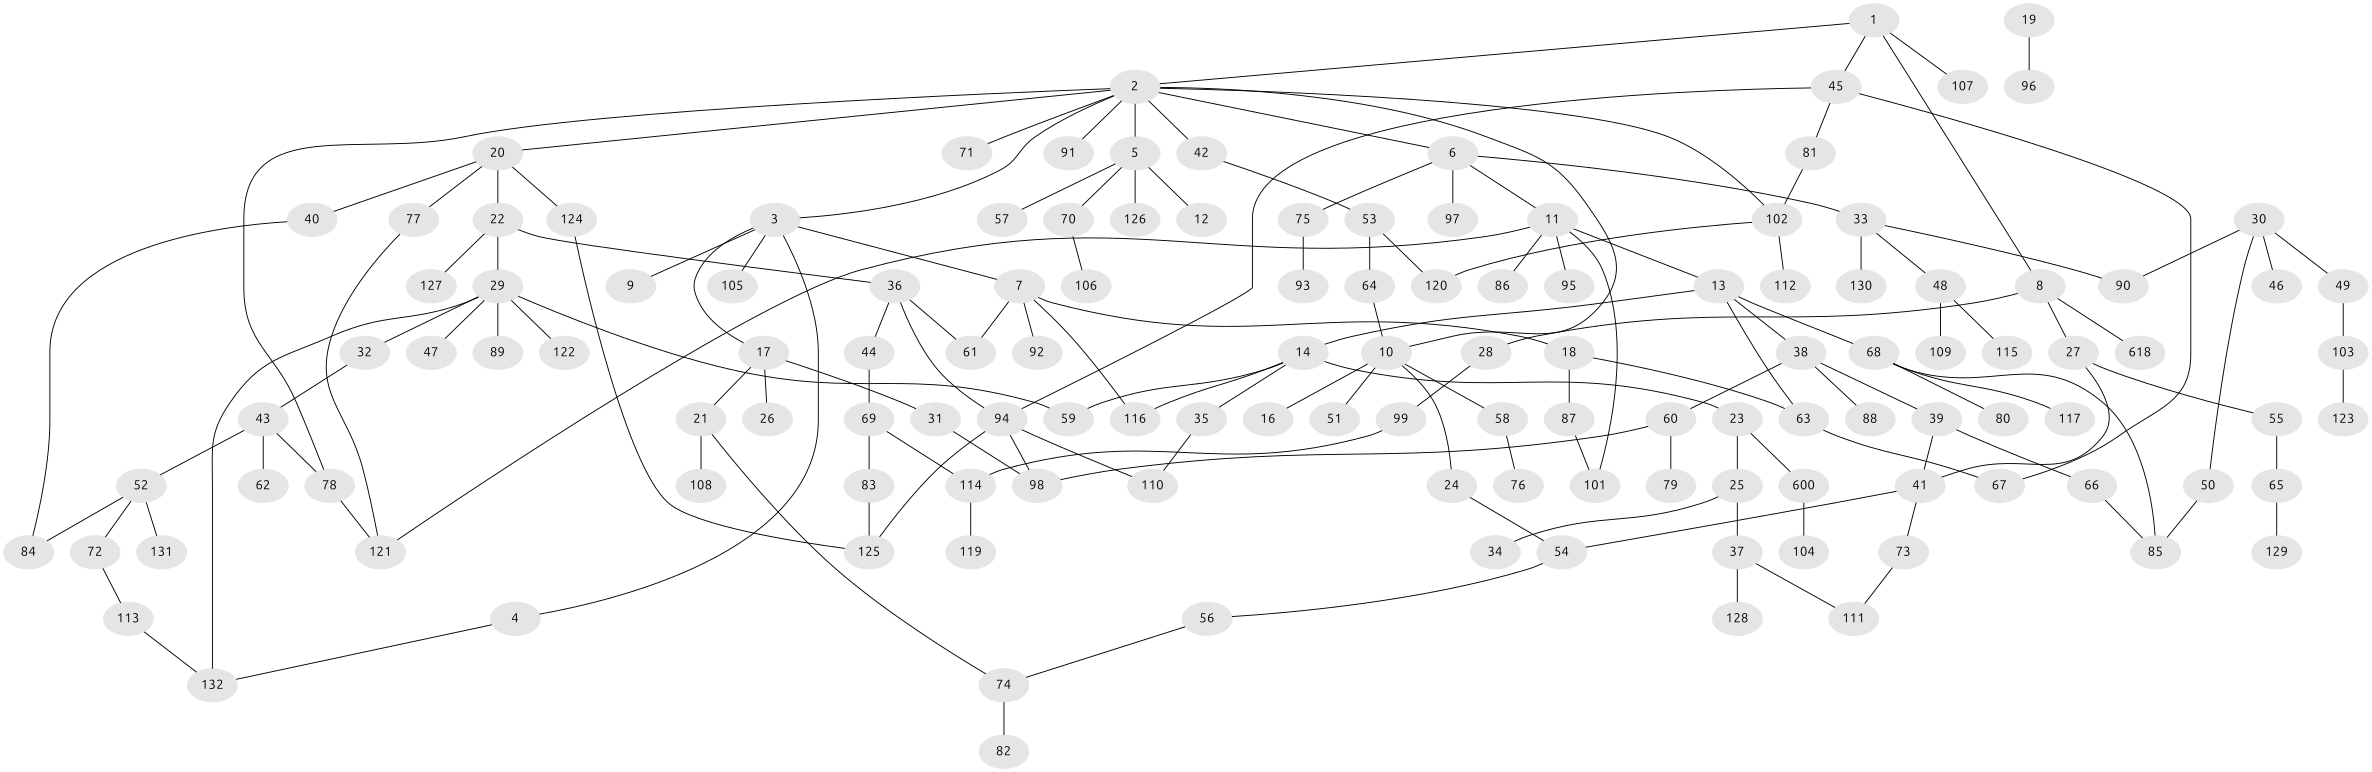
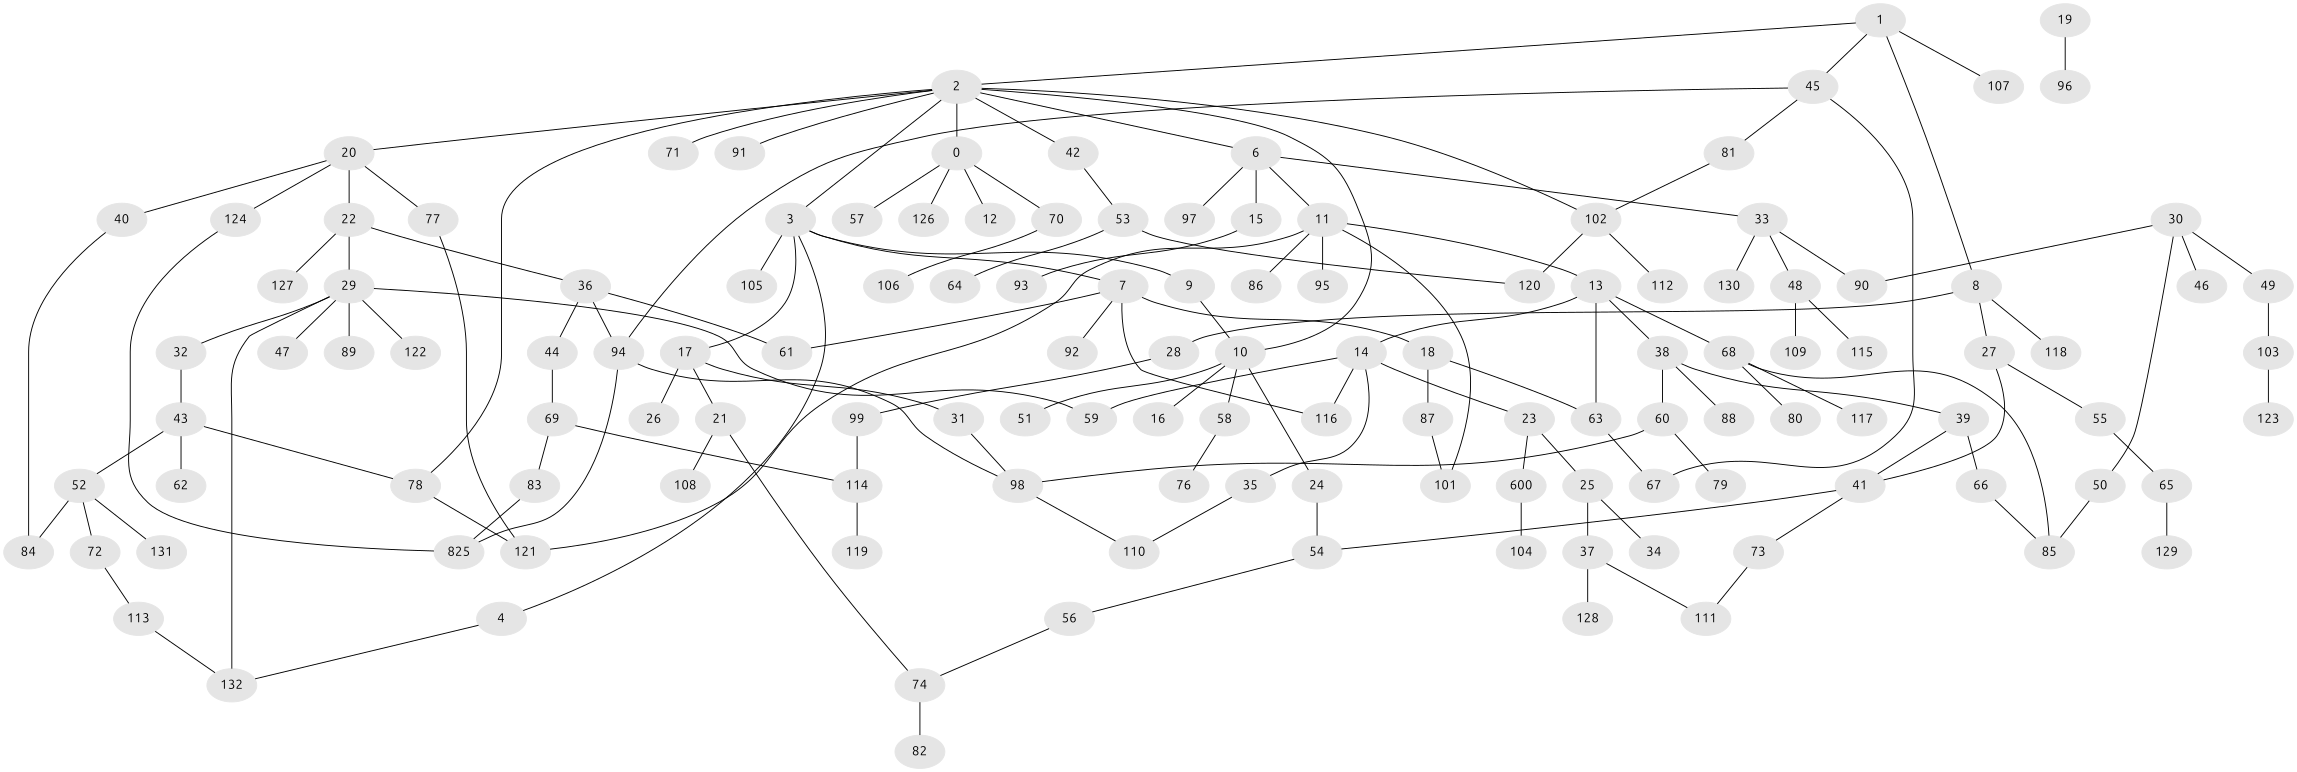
(1135, 153) -> (957, 153)
(1303, 220) -> (1256, 220)
(1377, 316) -> (1217, 322)
(2140, 353) -> (2056, 353)
(1068, 450) -> (1076, 519)
(869, 552) -> (459, 552)
